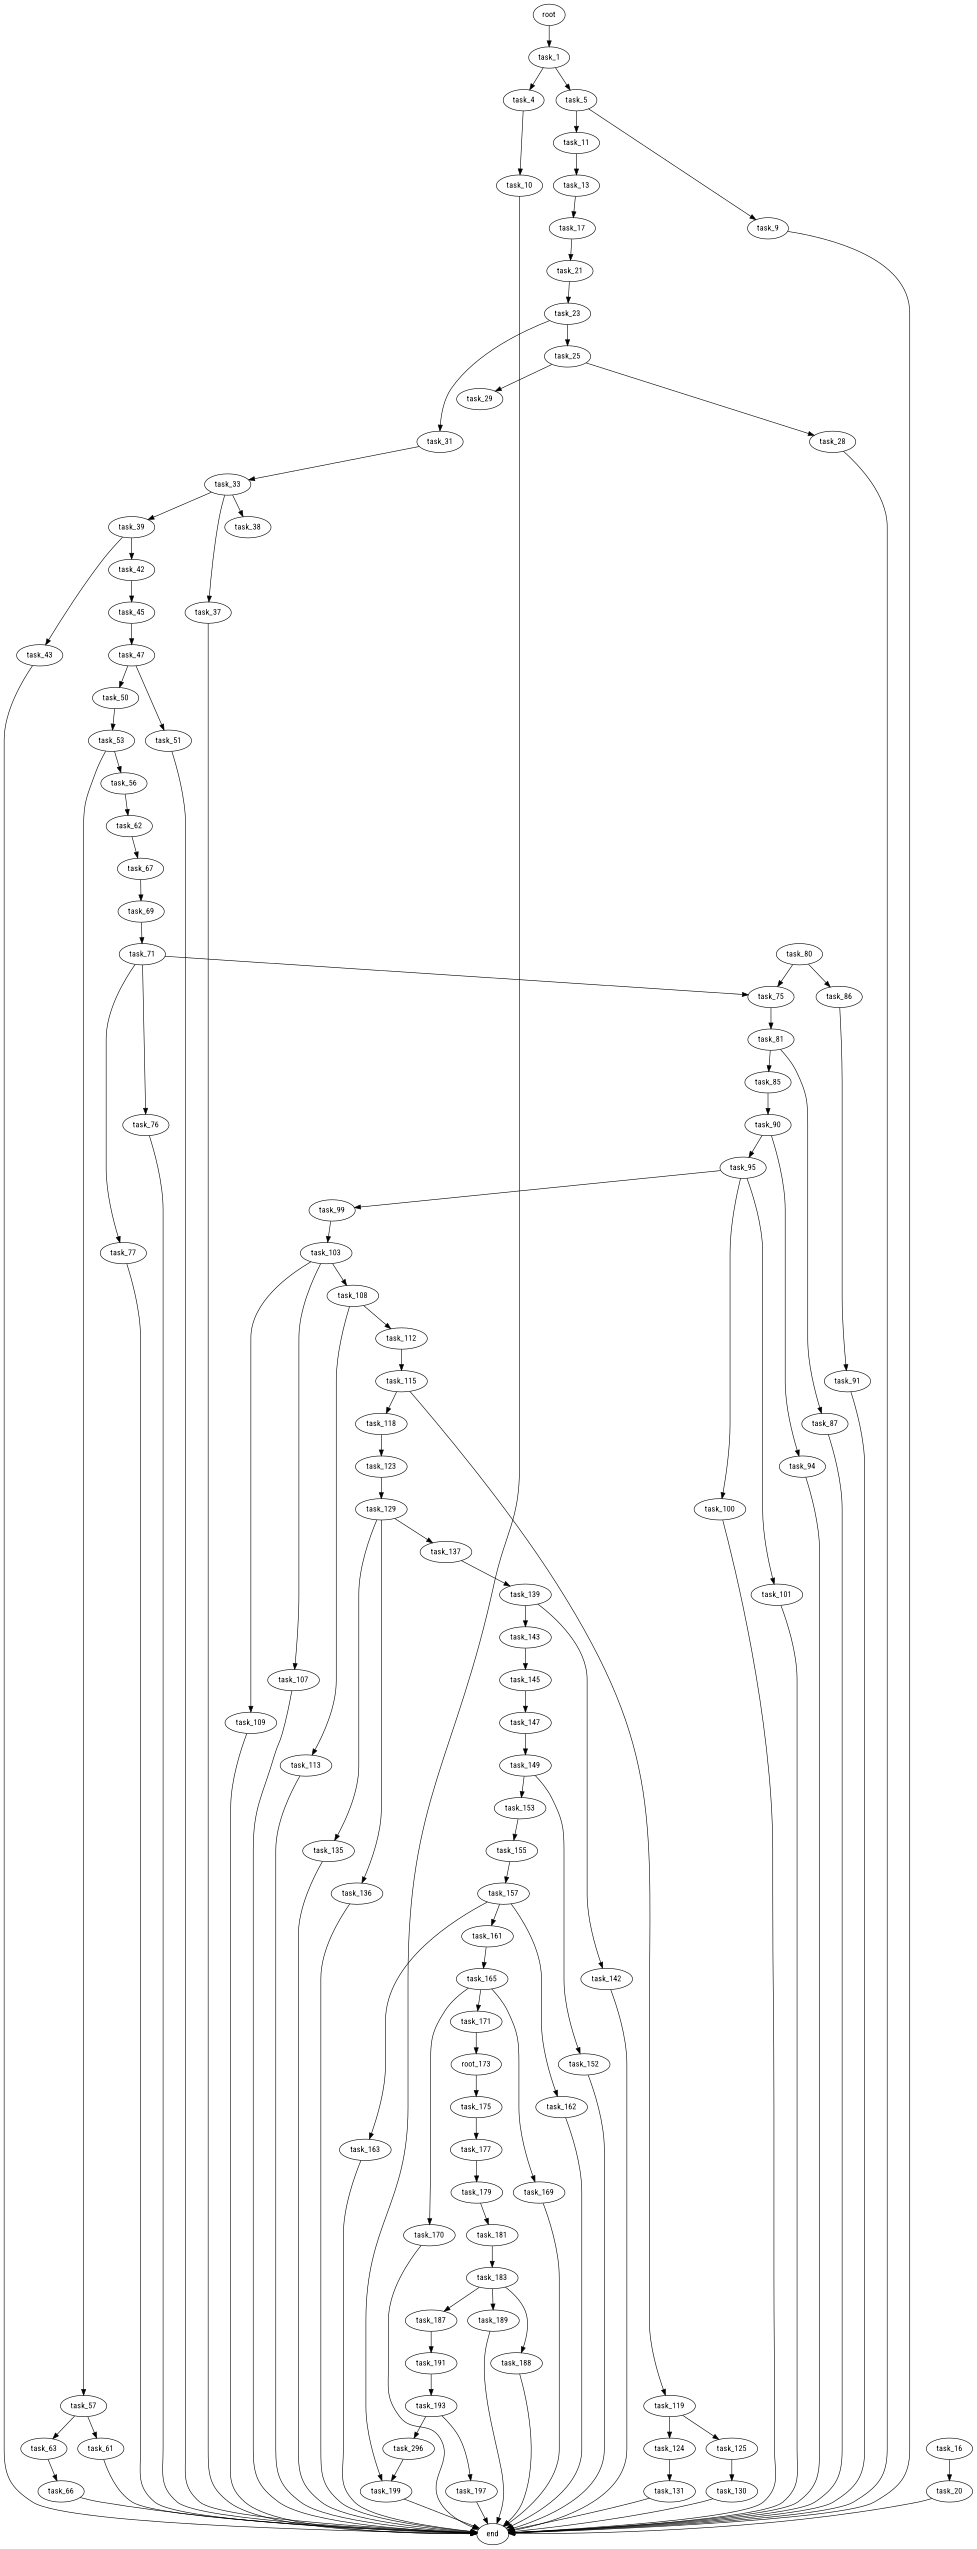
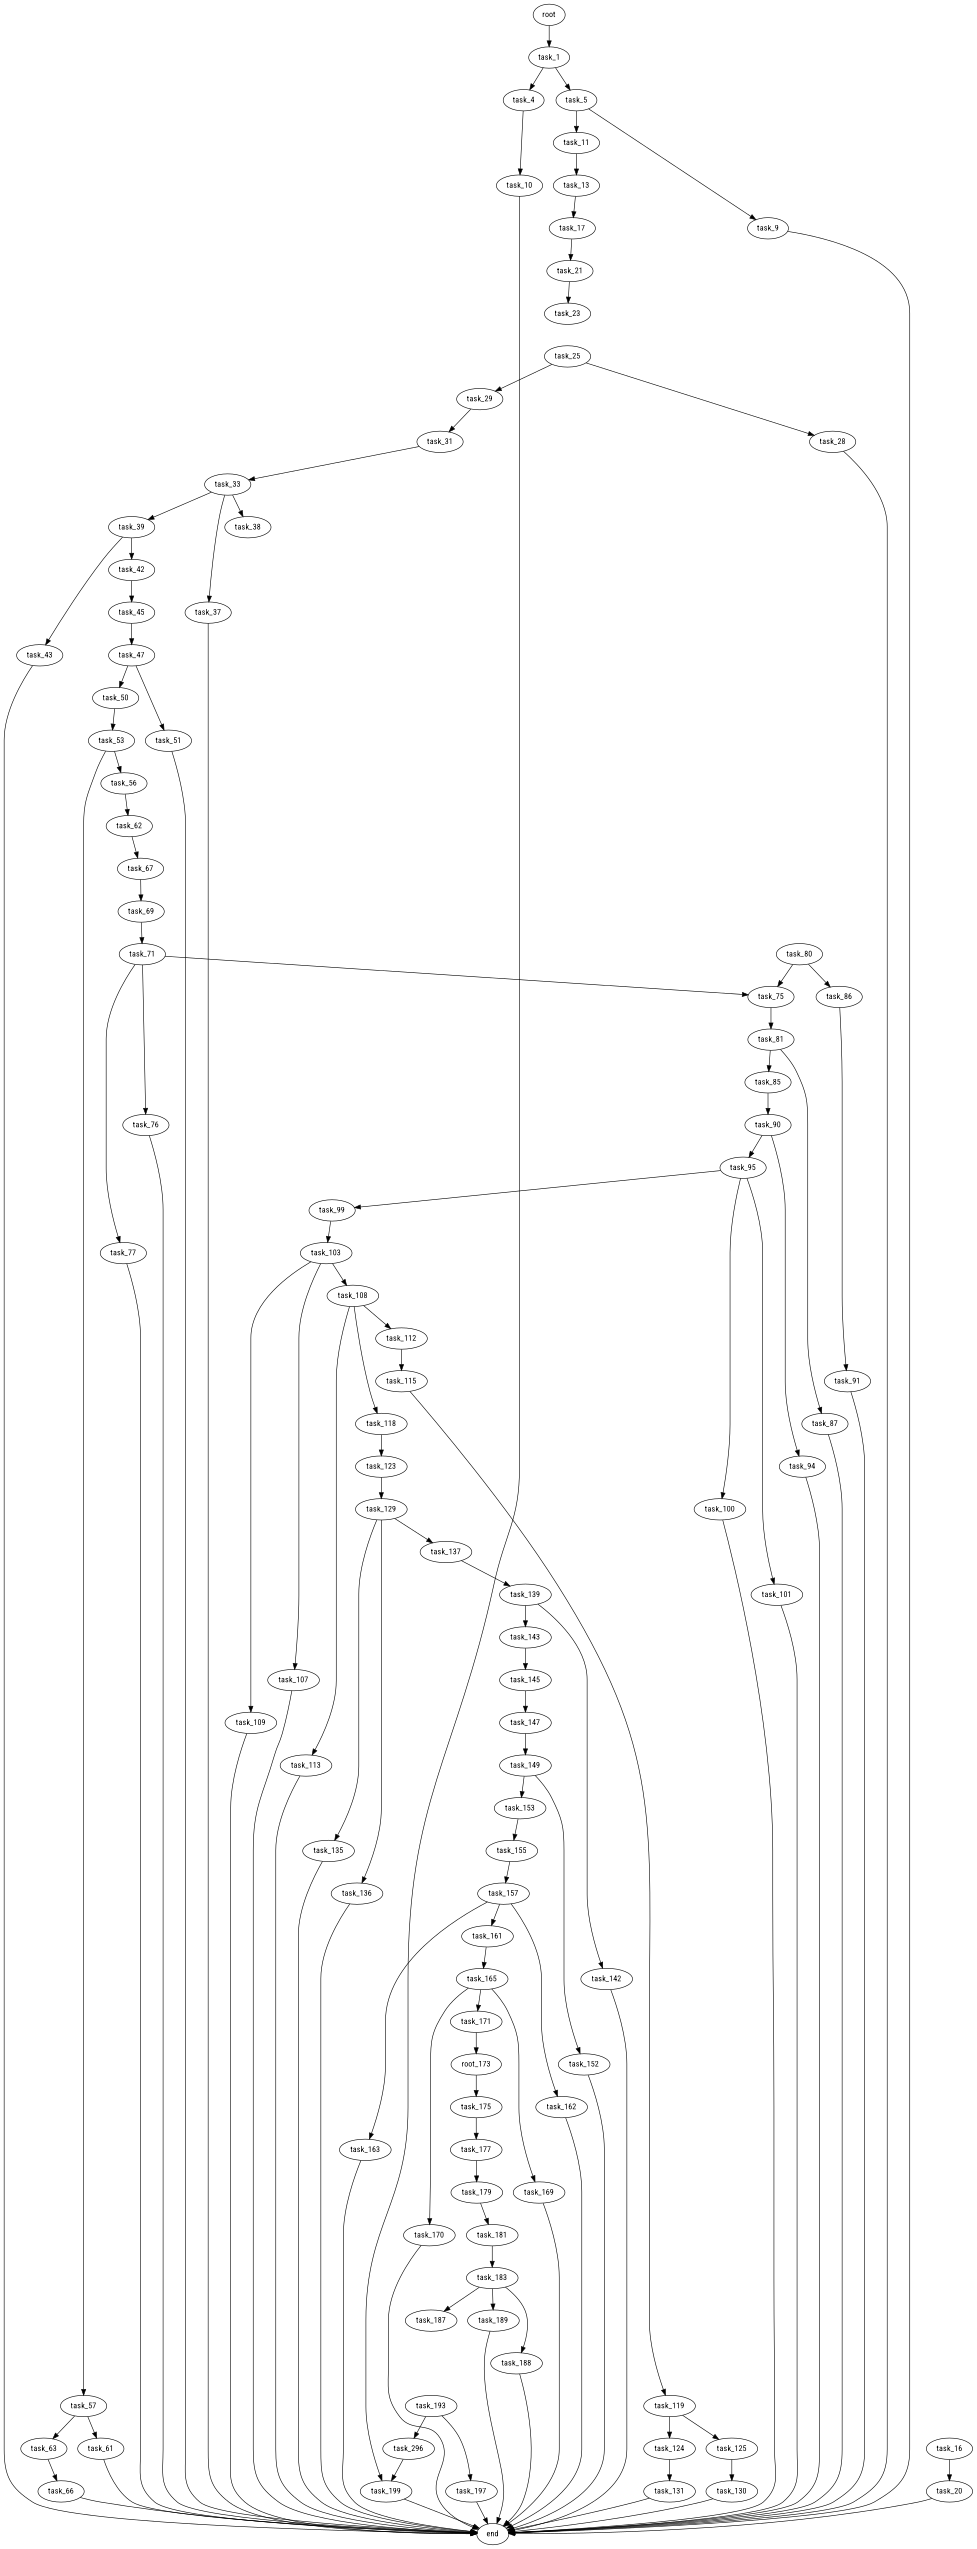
(568, 332) -> none
(480, 359) -> (462, 418)
(393, 1400) -> (362, 1358)
(431, 2363) -> none
